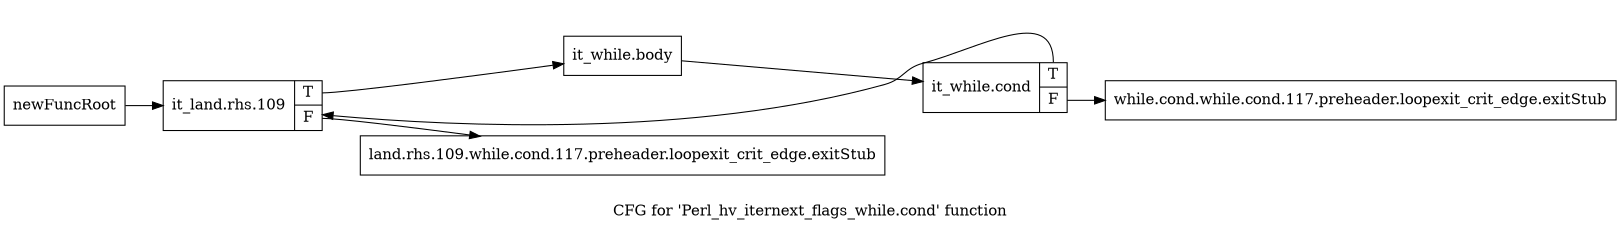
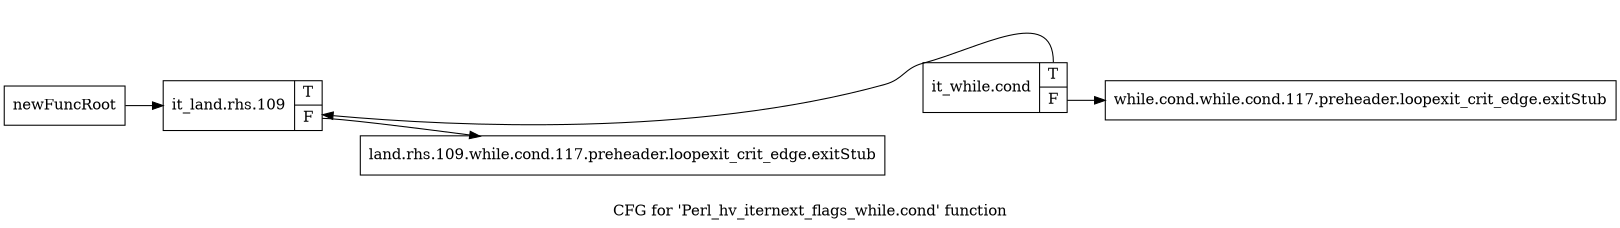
(623, 56) -> none
